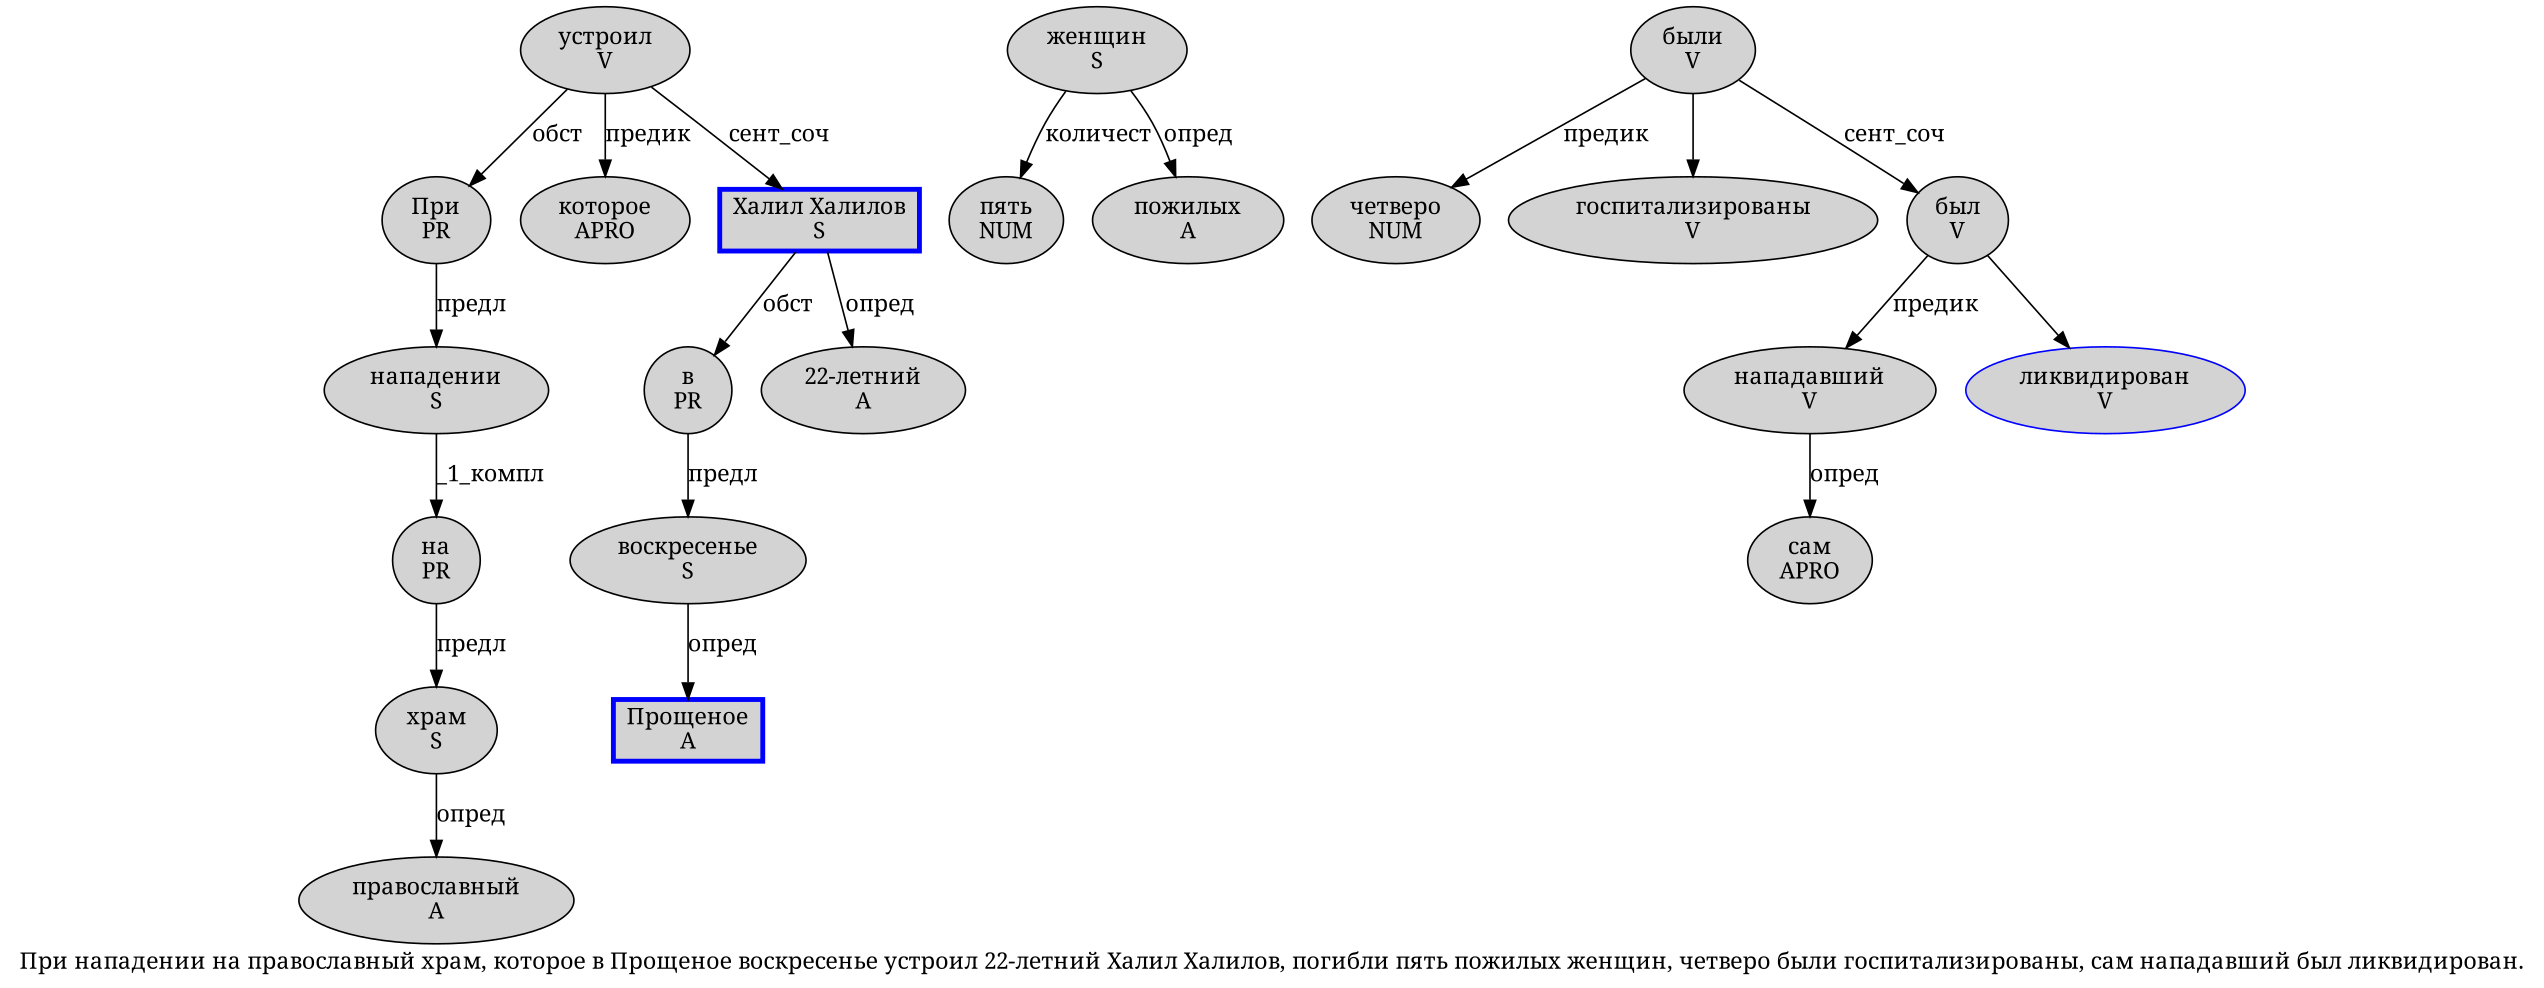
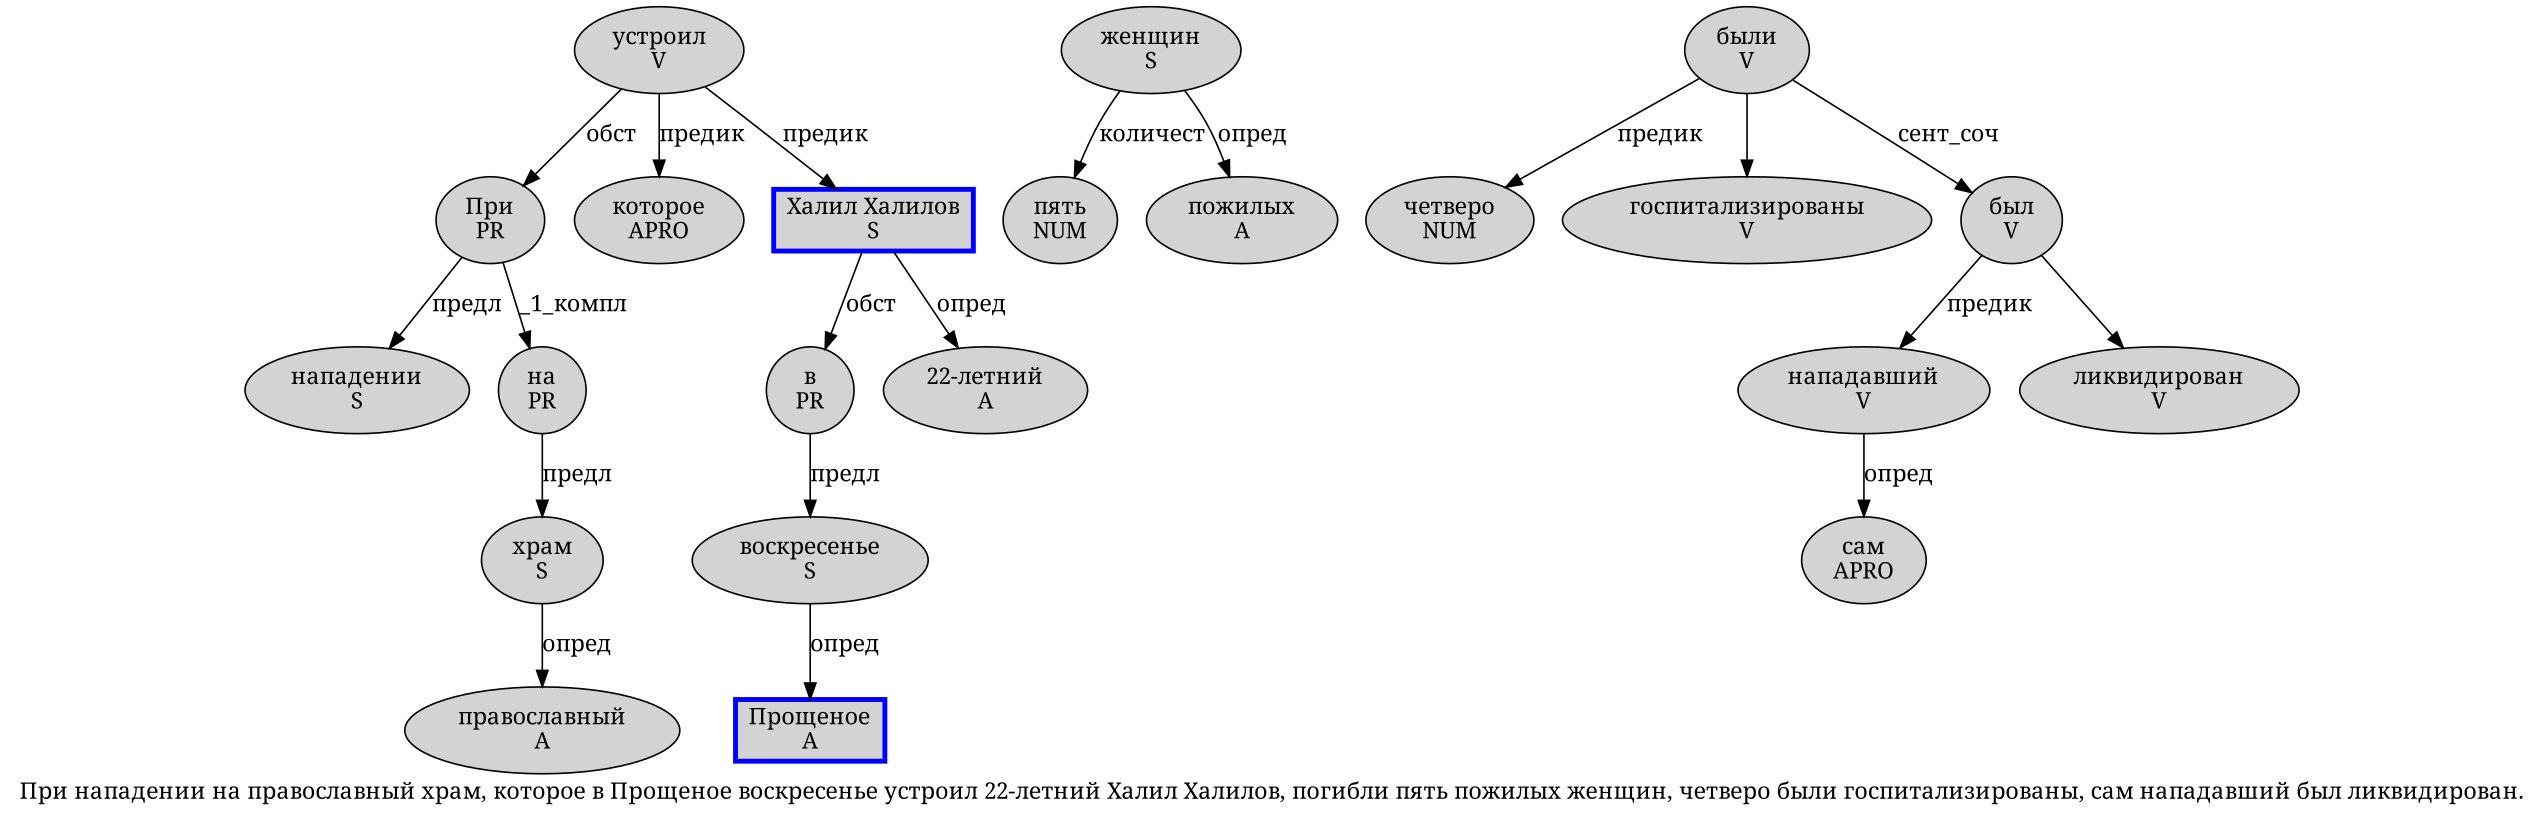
(780, 135) -> (826, 135)
(2105, 390) -> (2159, 390)
(436, 467) -> (514, 297)
